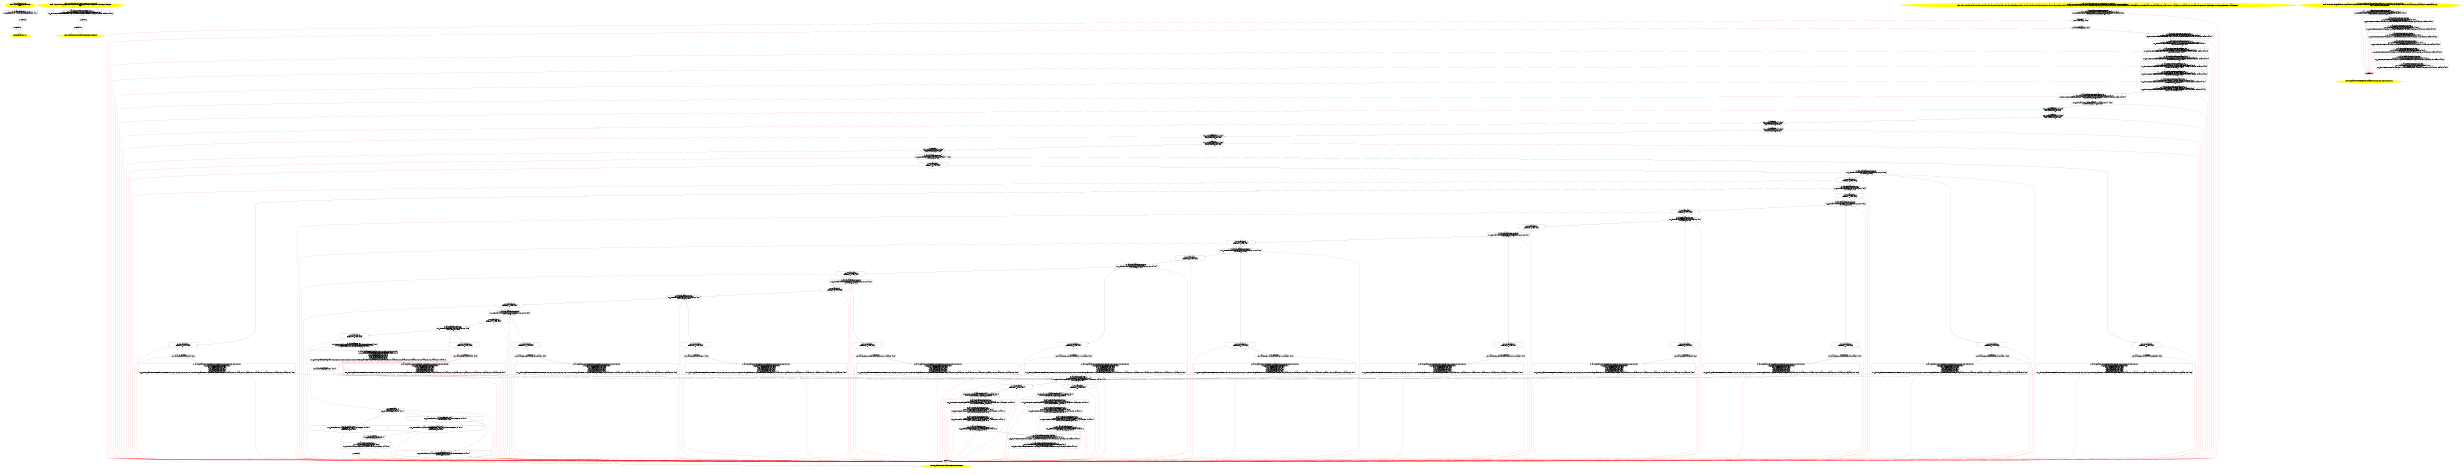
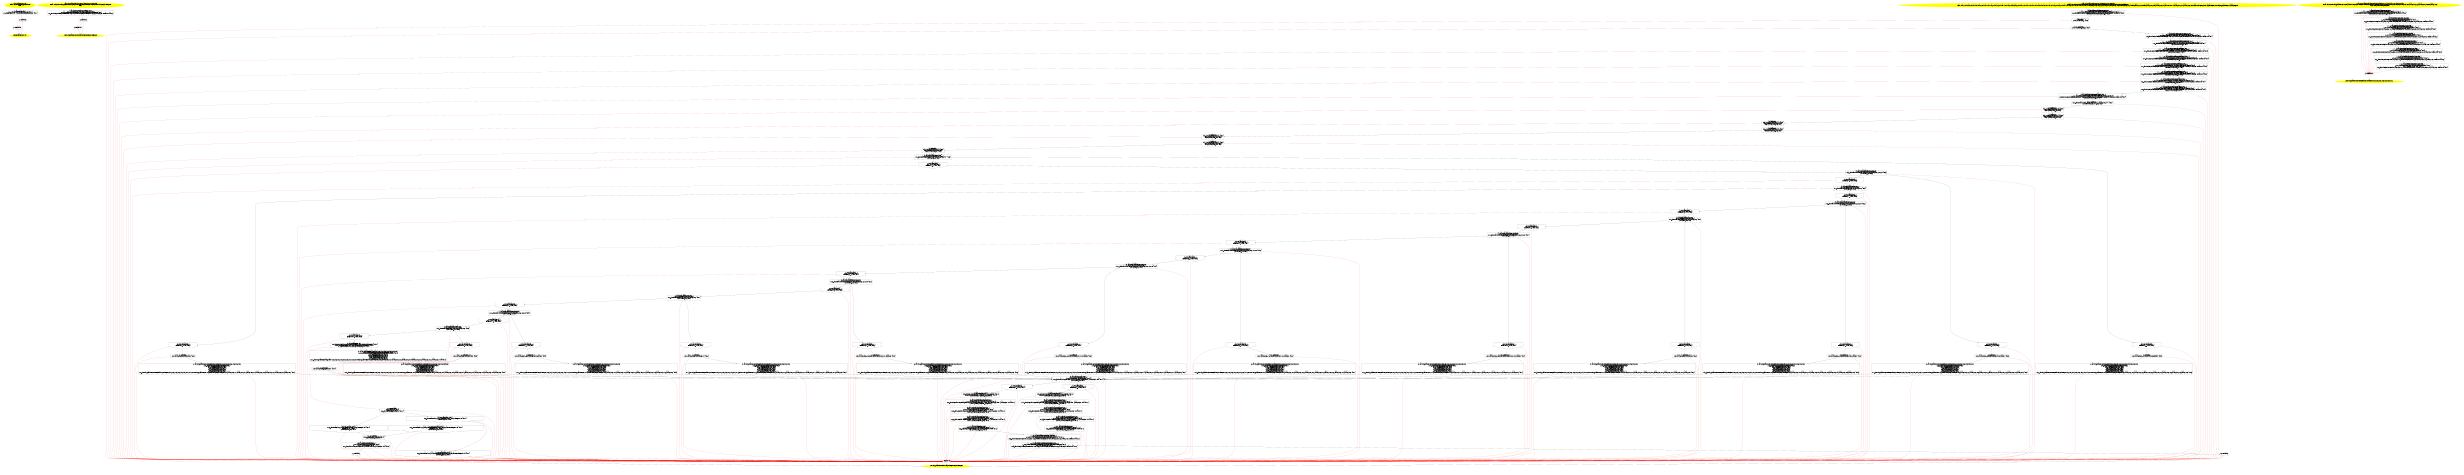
none -> (2224, 454)
